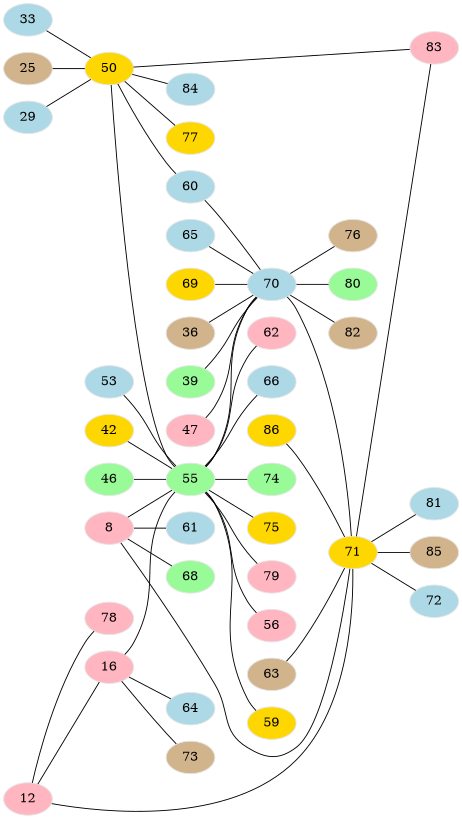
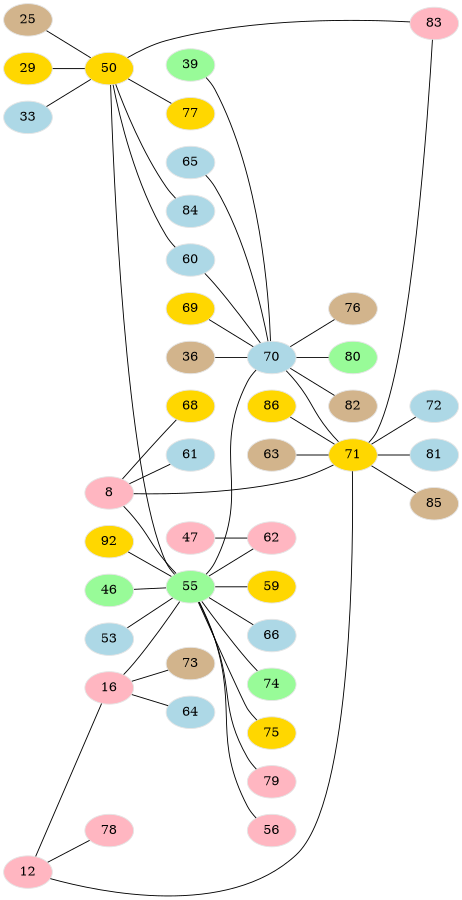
(28, 117) -> (28, 69)
(225, 383) -> (231, 538)
(109, 431) -> (109, 542)
(190, 577) -> (190, 406)
